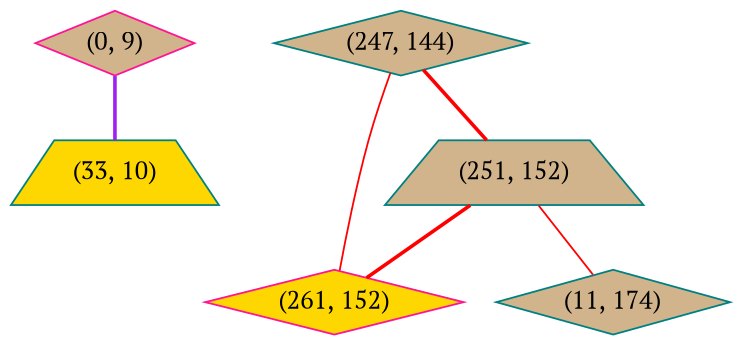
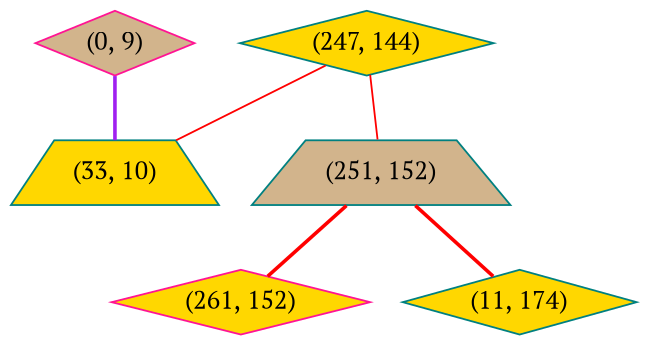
(401, 43) -> (367, 43)
(455, 105) -> (374, 107)
(361, 171) -> (251, 103)
(566, 240) -> (454, 241)
(613, 302) -> (520, 302)
